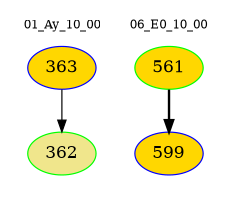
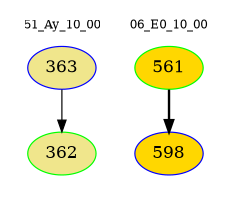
(62, 26) -> (62, 26)
(62, 68) -> (62, 68)
(169, 154) -> (169, 154)
